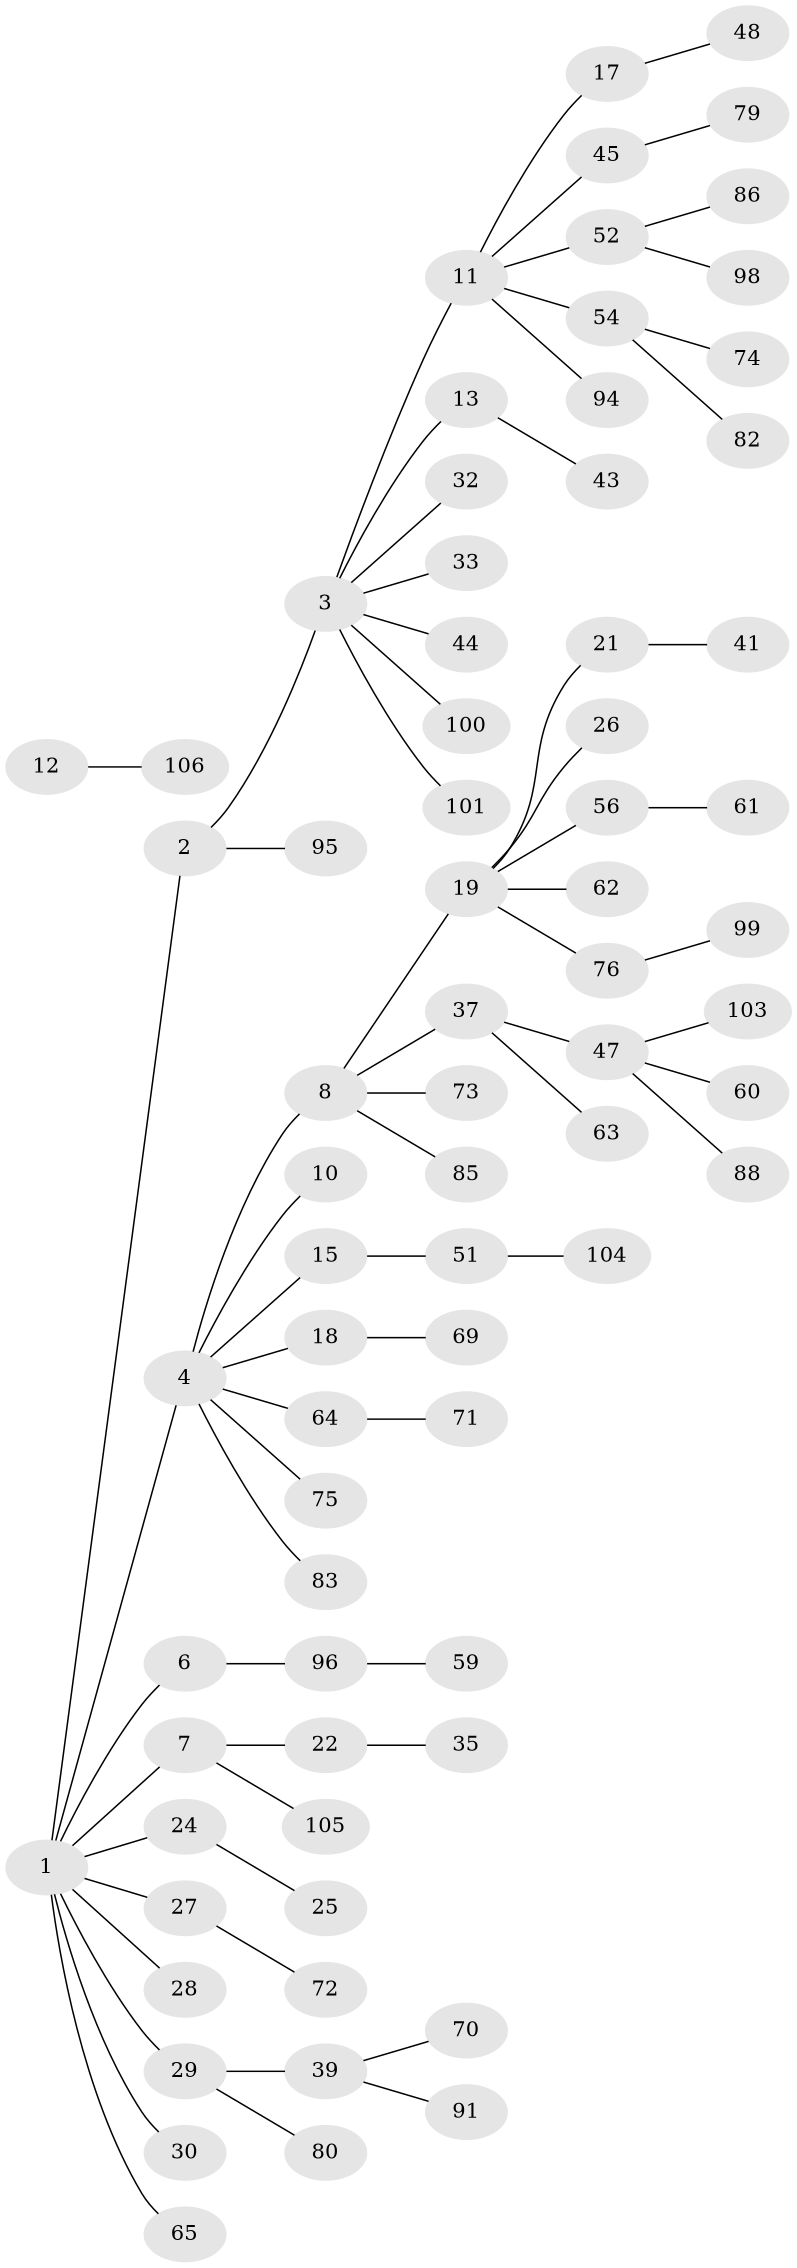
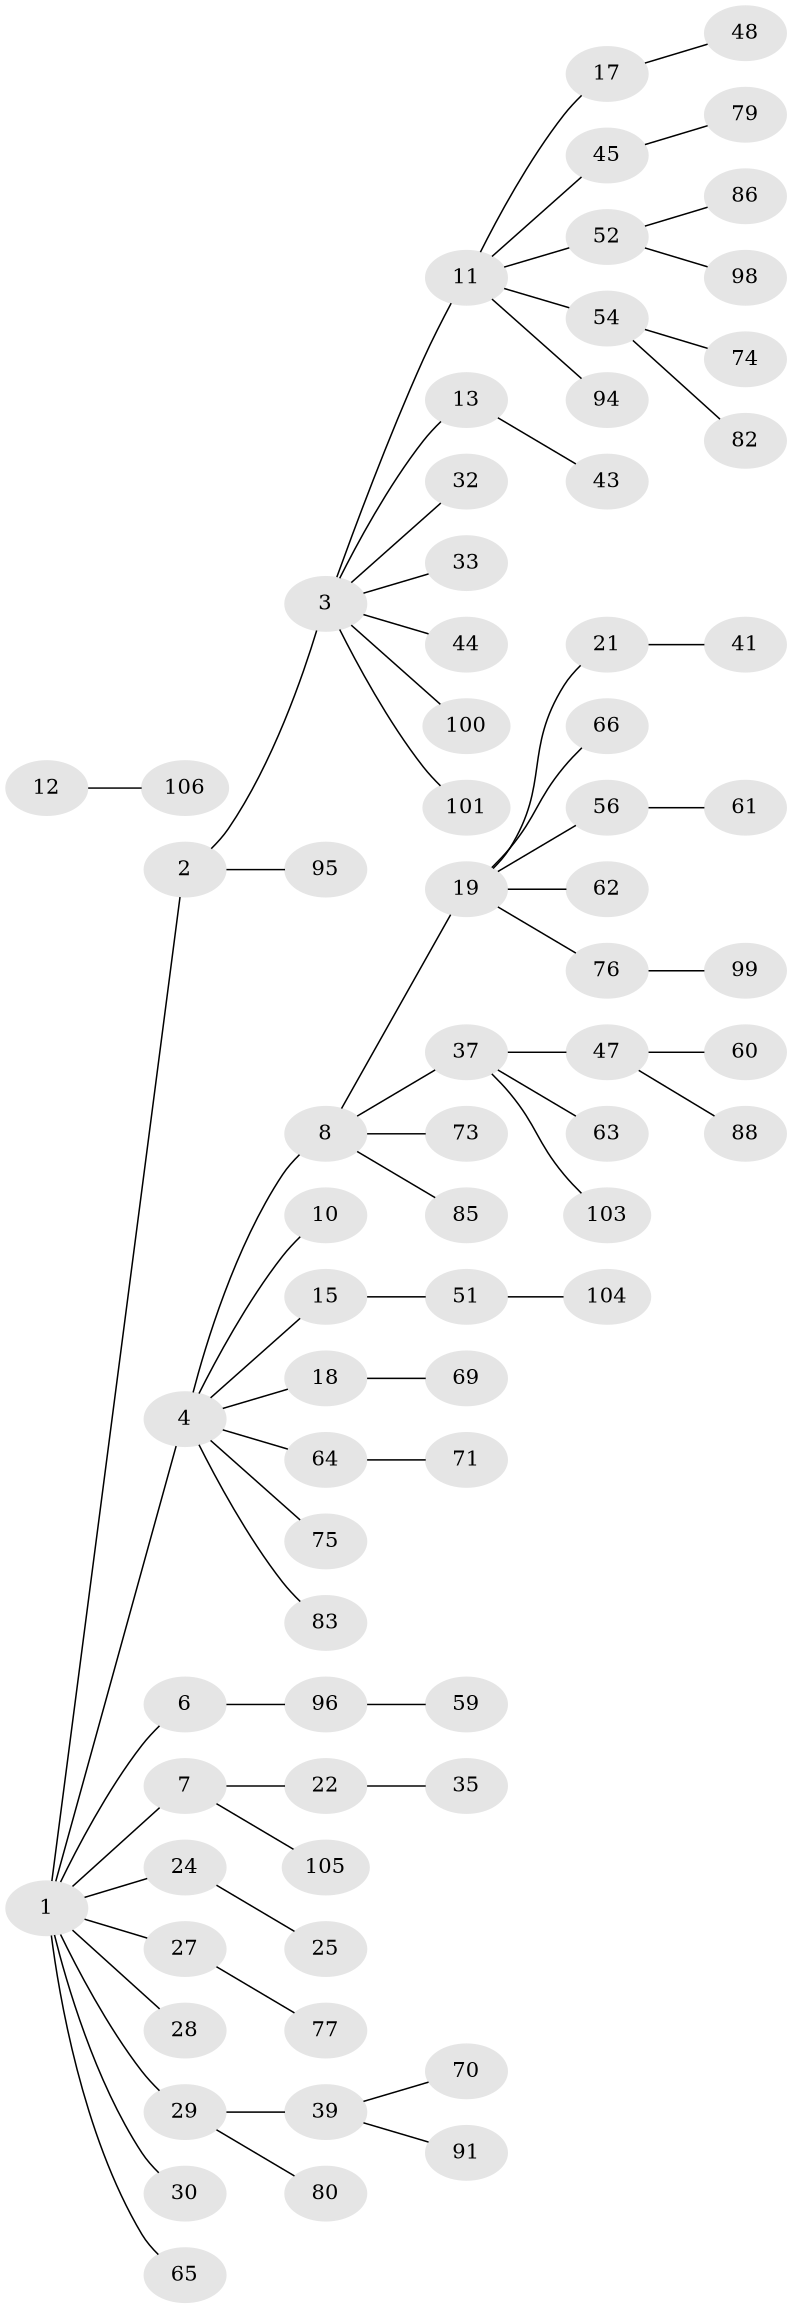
(607, 726) -> (607, 726)
(677, 1032) -> (537, 1134)
(326, 1990) -> (326, 2031)
